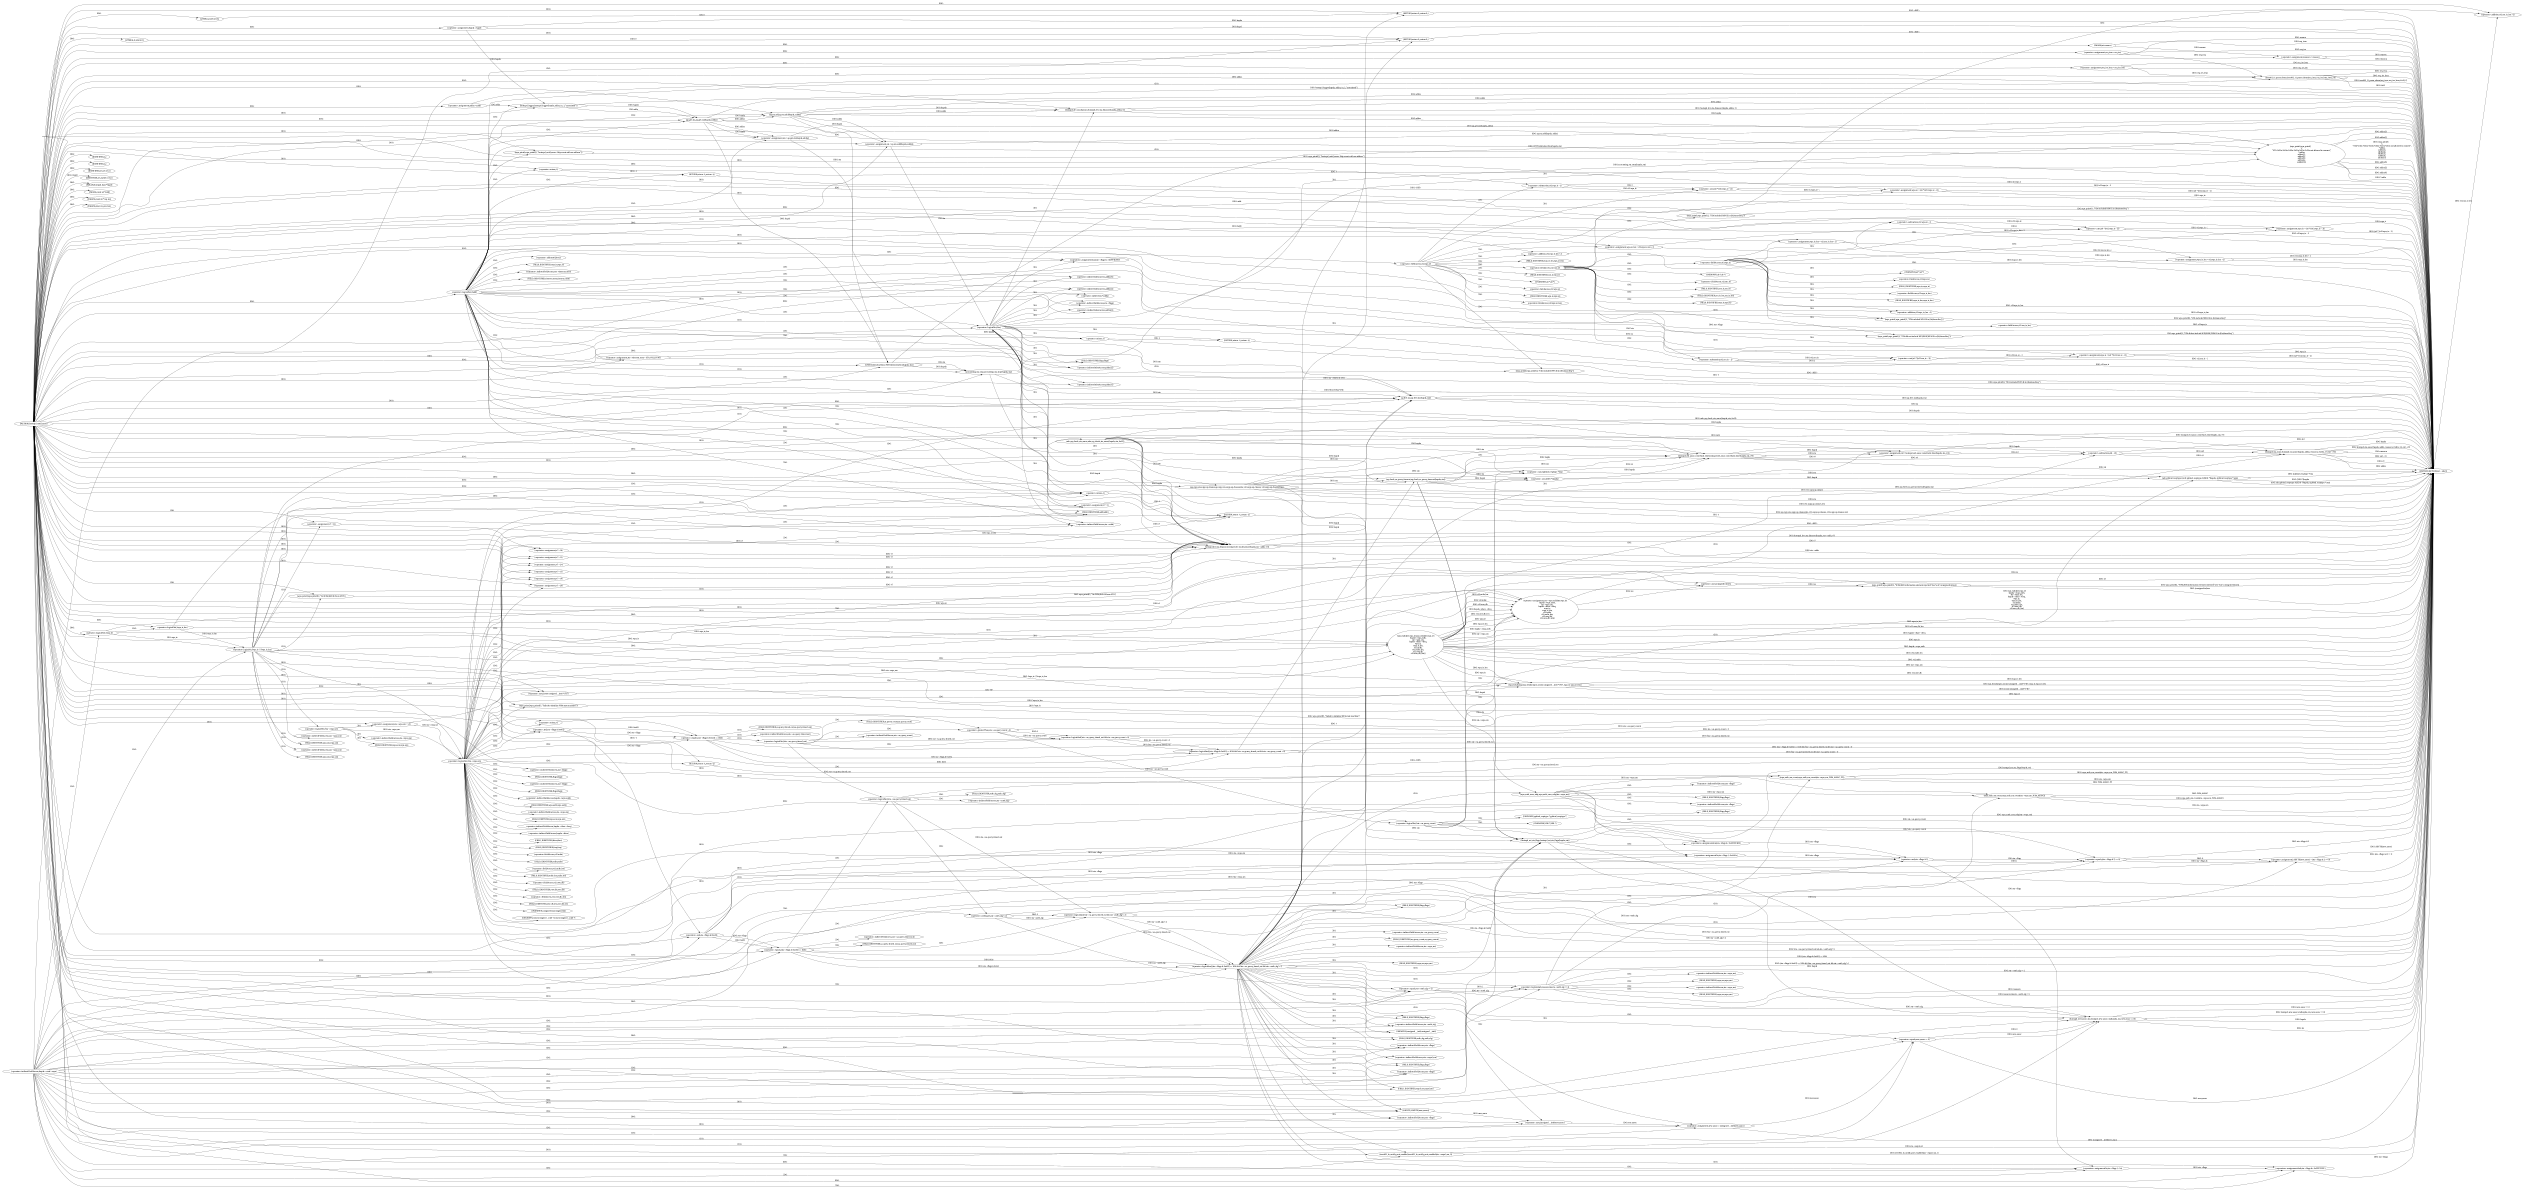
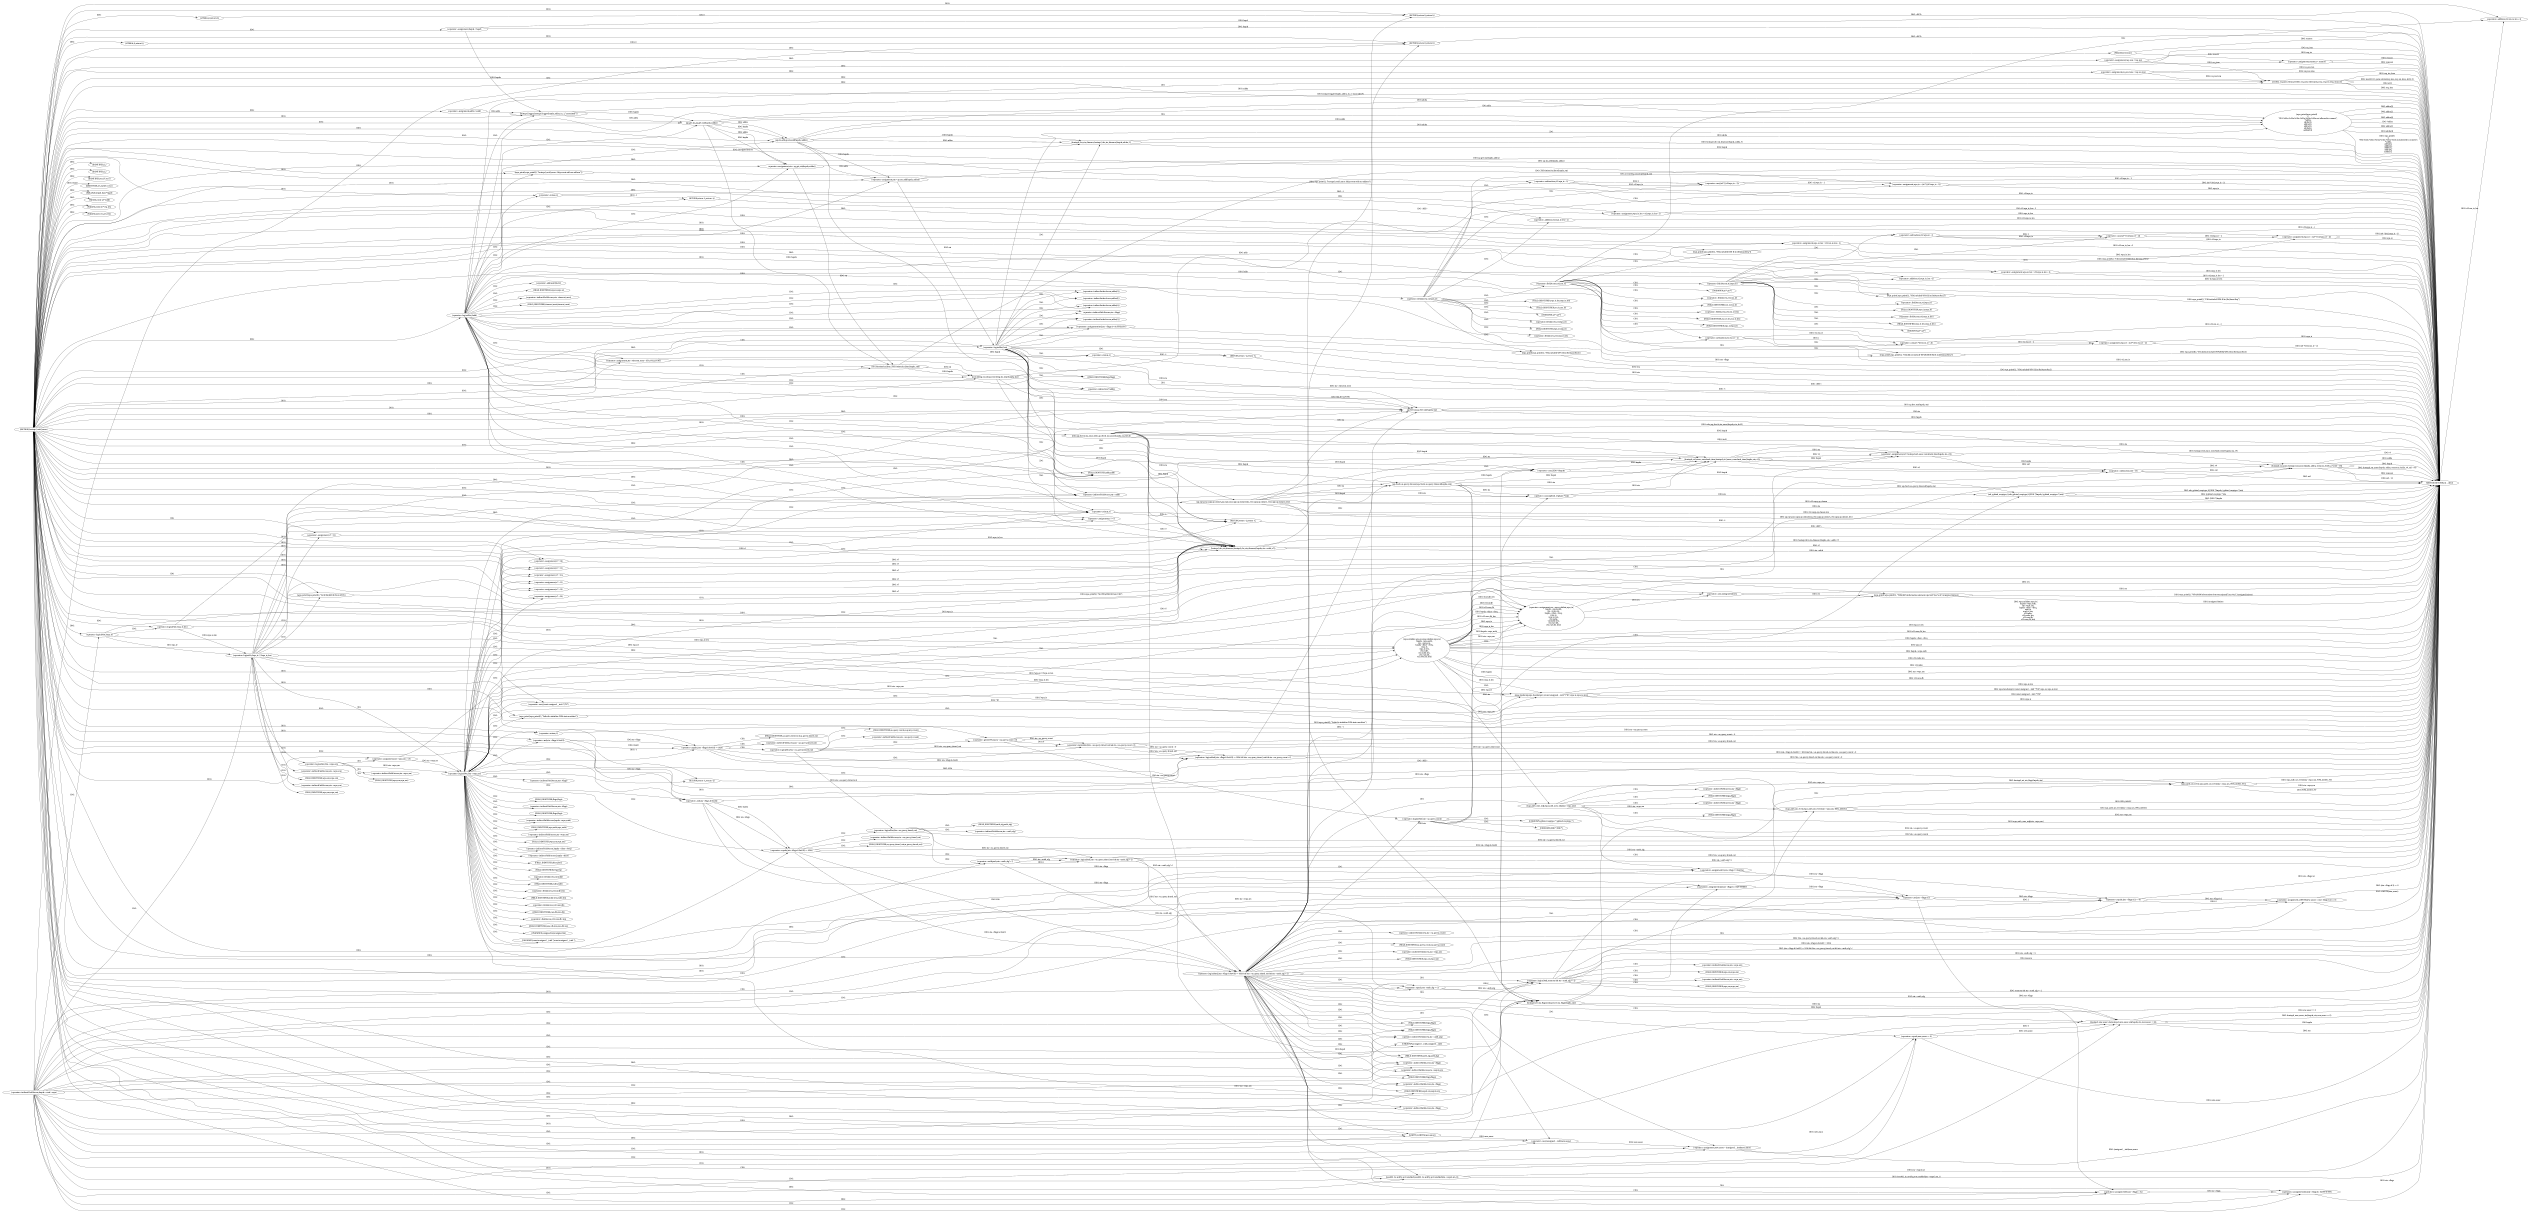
(740, 160) -> (743, 150)
(2296, 326) -> (2294, 242)
(1095, 368) -> none
